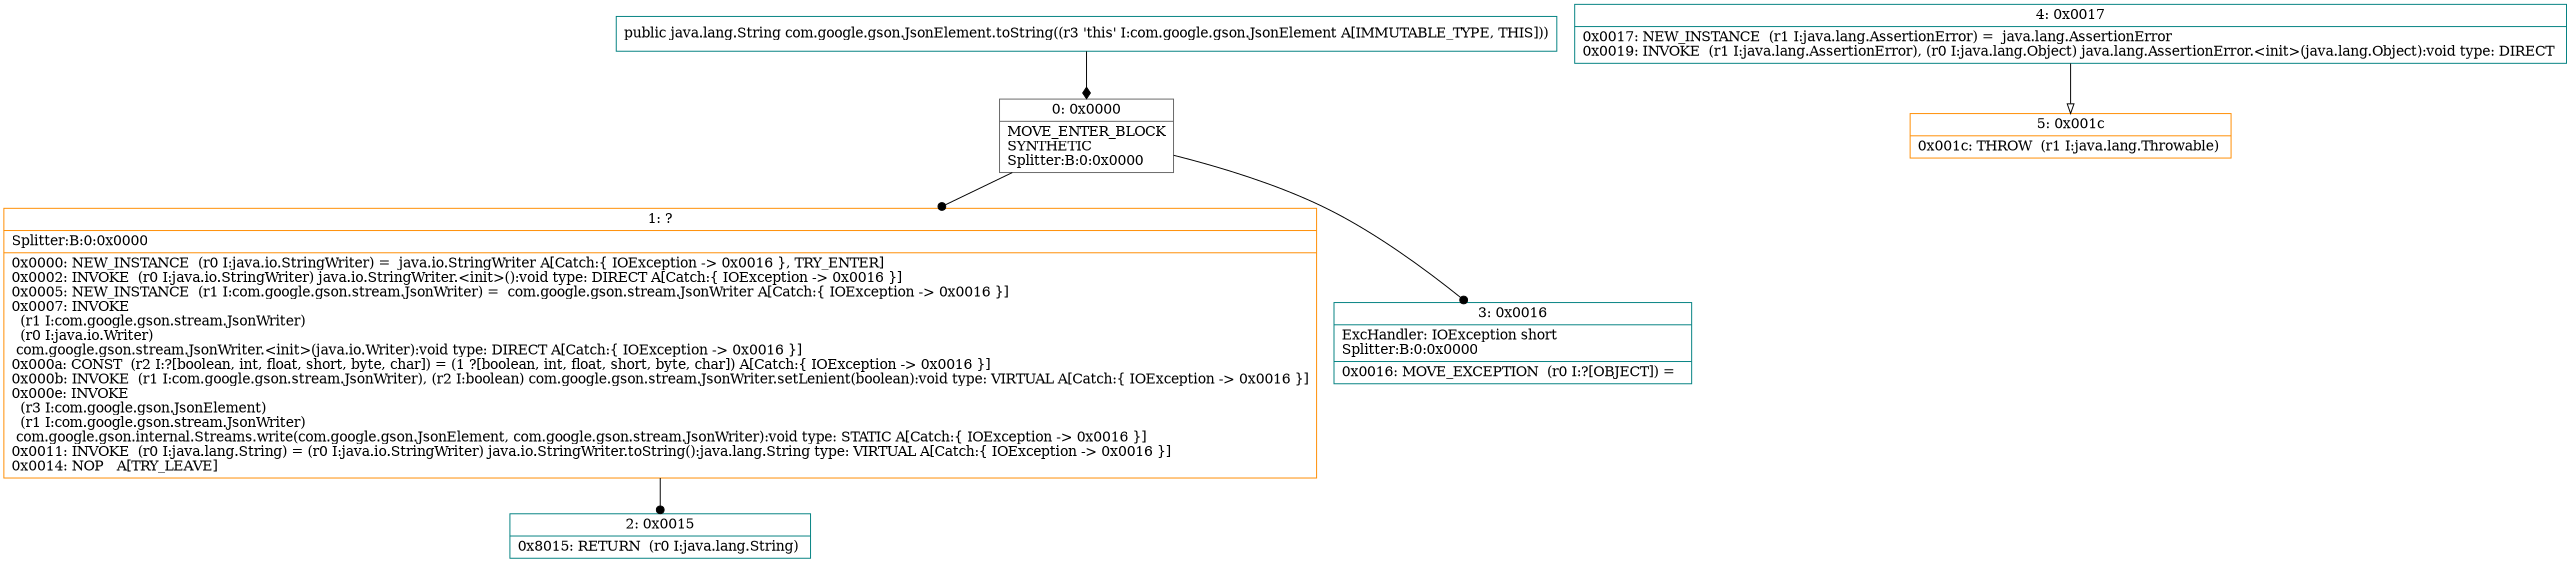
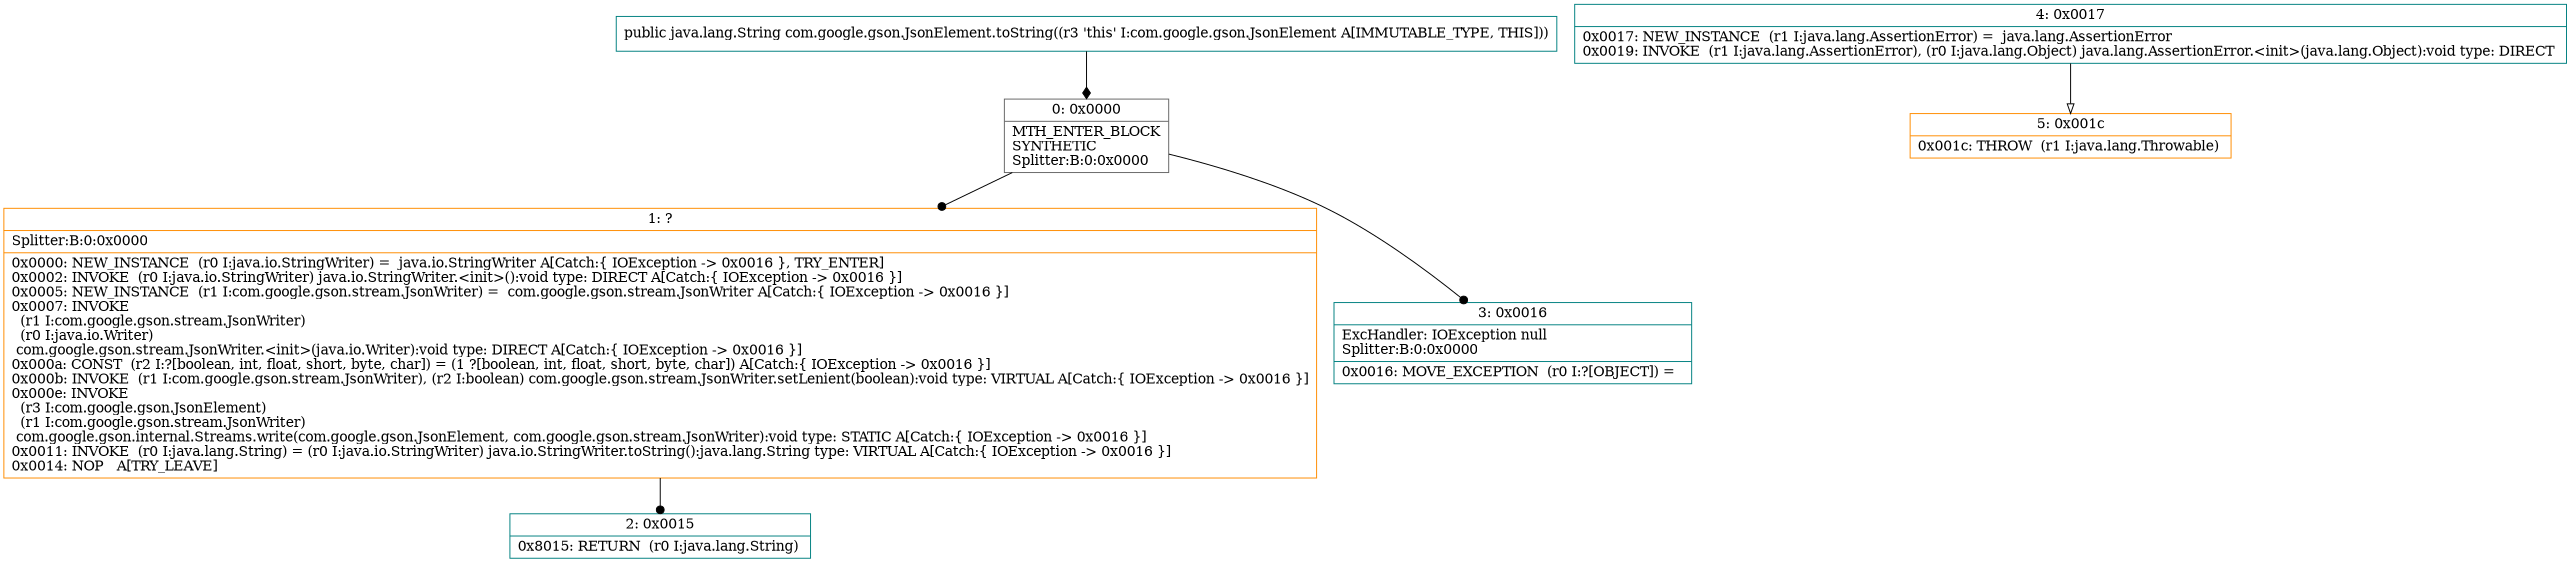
(1087, 132) -> (1087, 132)
(1450, 335) -> (1445, 335)
